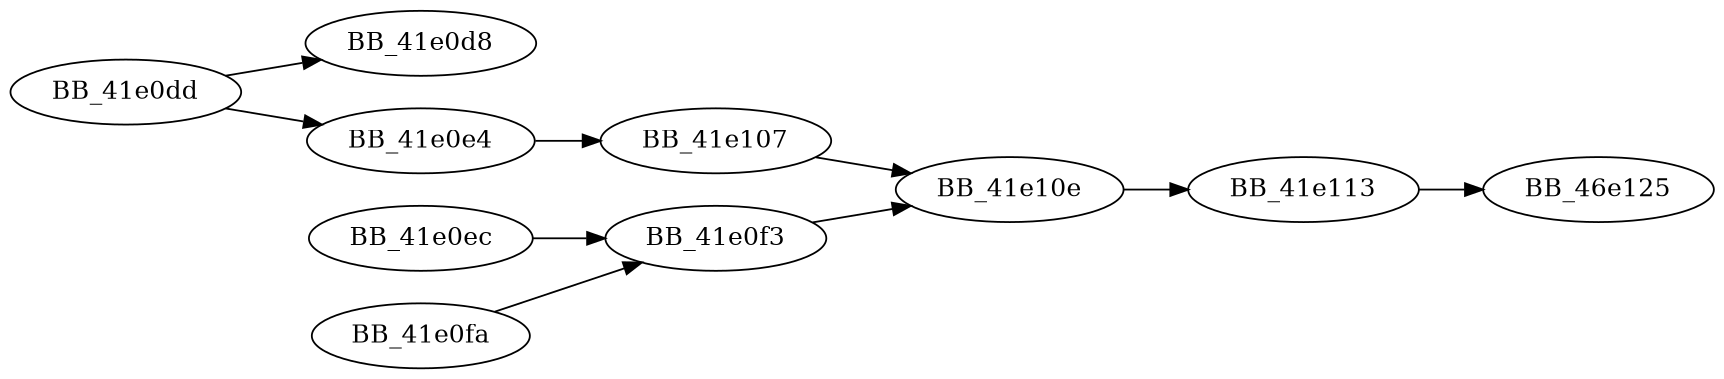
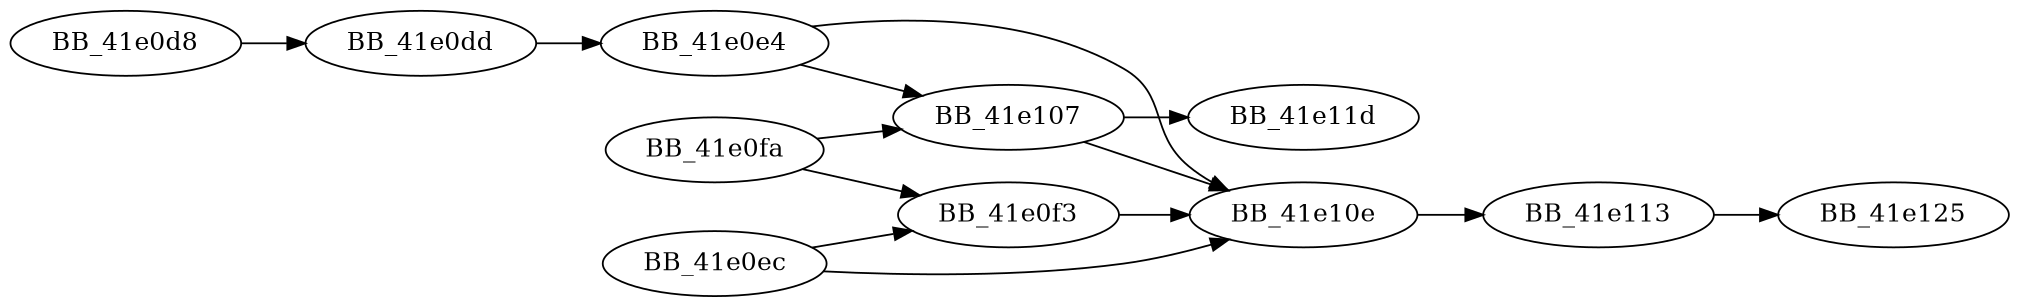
none -> (1044, 37)
(264, 69) -> (264, 43)
none -> (1304, 117)
none -> (850, 135)
(1599, 190) -> (1893, 215)
none -> (1018, 272)
